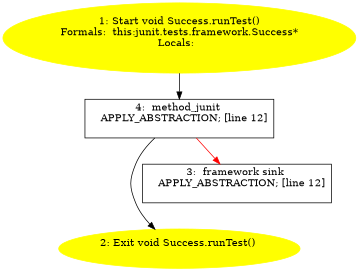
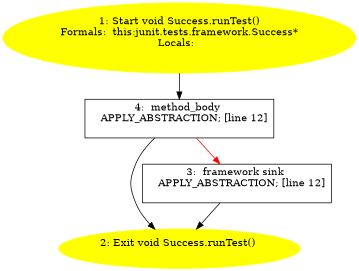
(179, 119) -> (179, 119)
none -> (211, 213)
